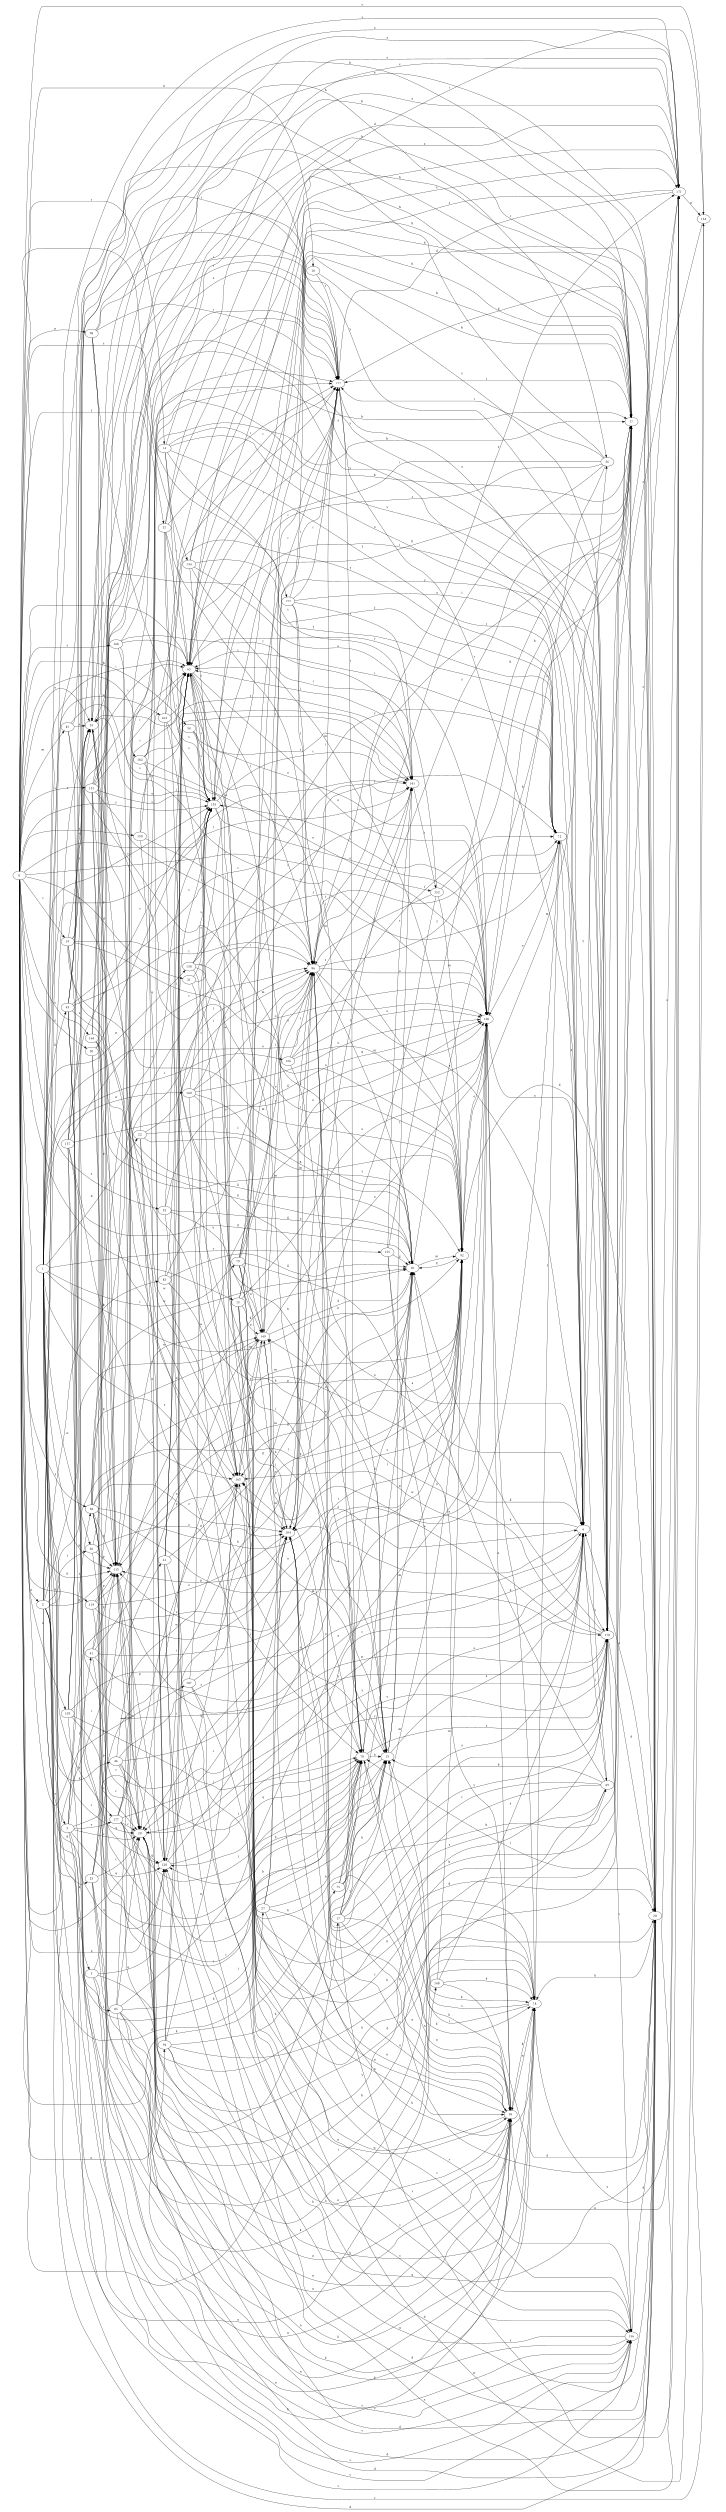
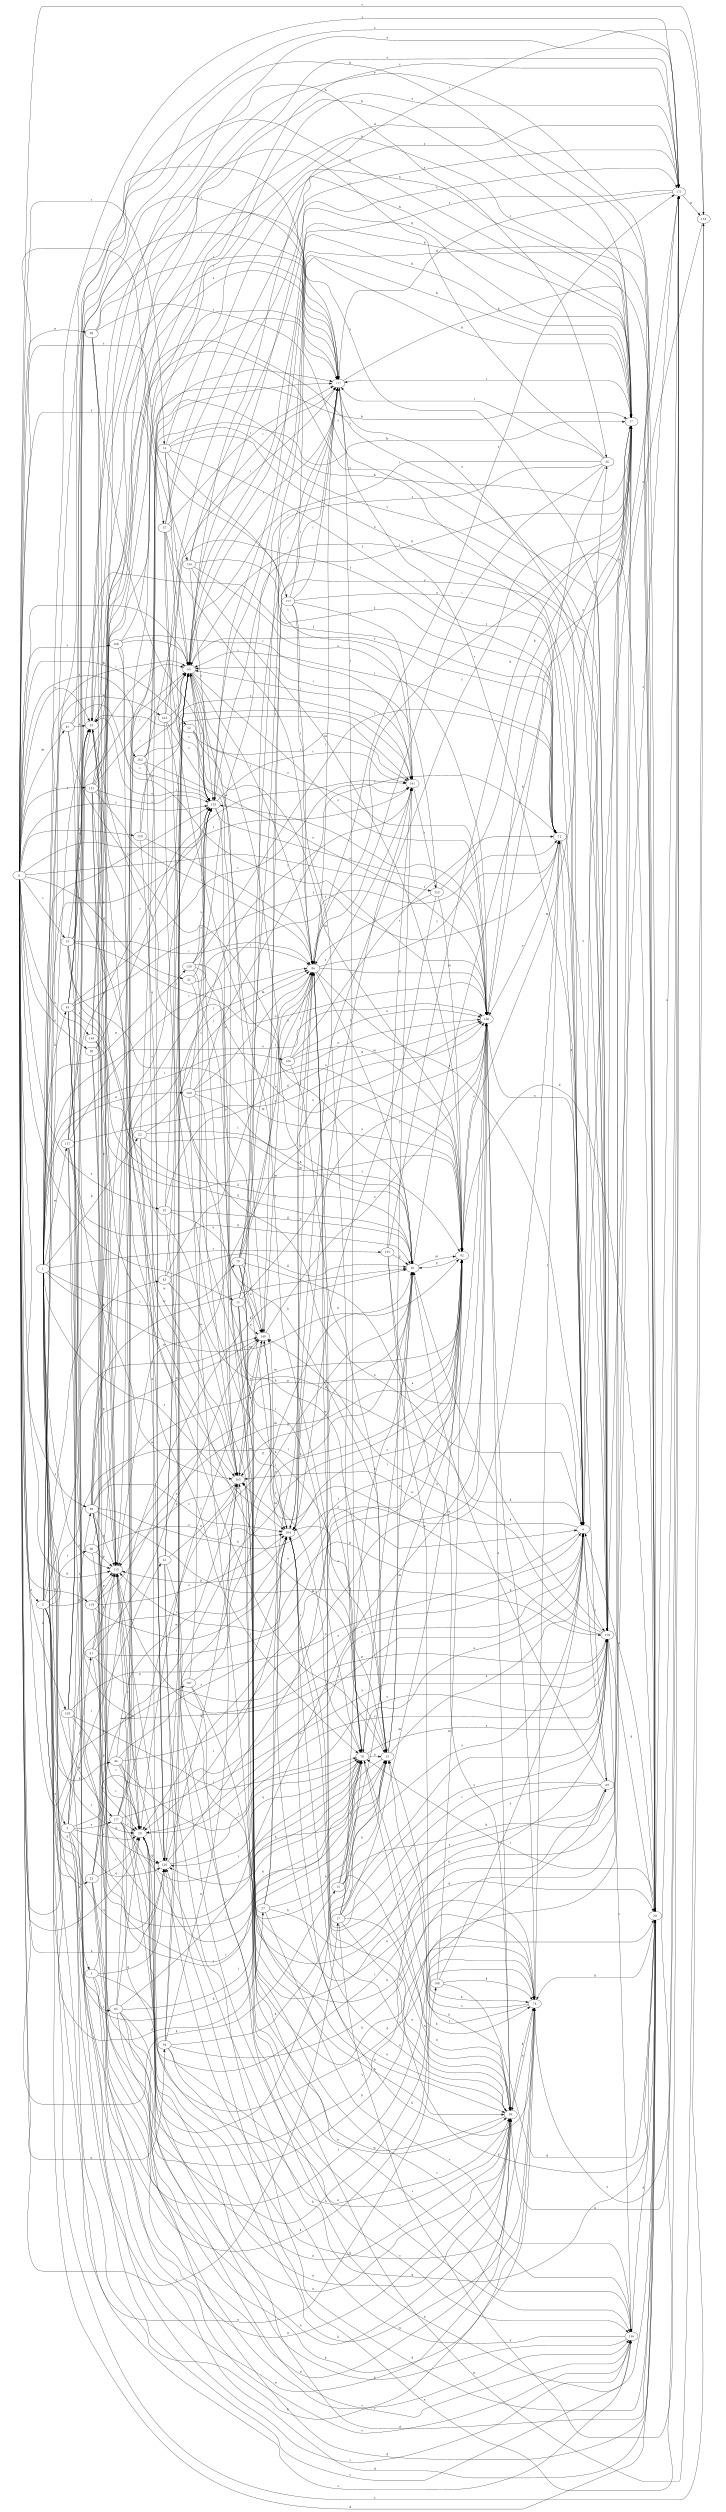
(313, 271) -> none
(176, 1201) -> none
(340, 1304) -> none
(56, 1409) -> (55, 1207)
(499, 1767) -> none
